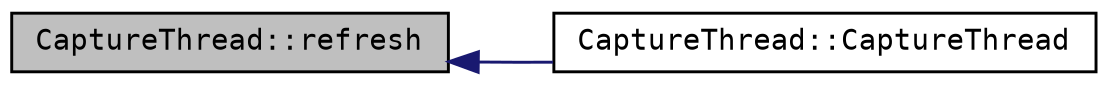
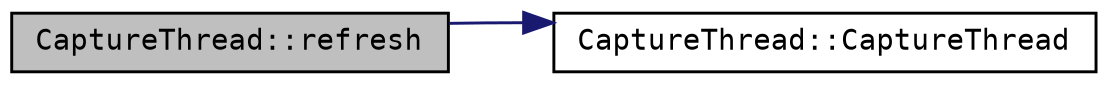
(516, 62) -> (486, 23)
